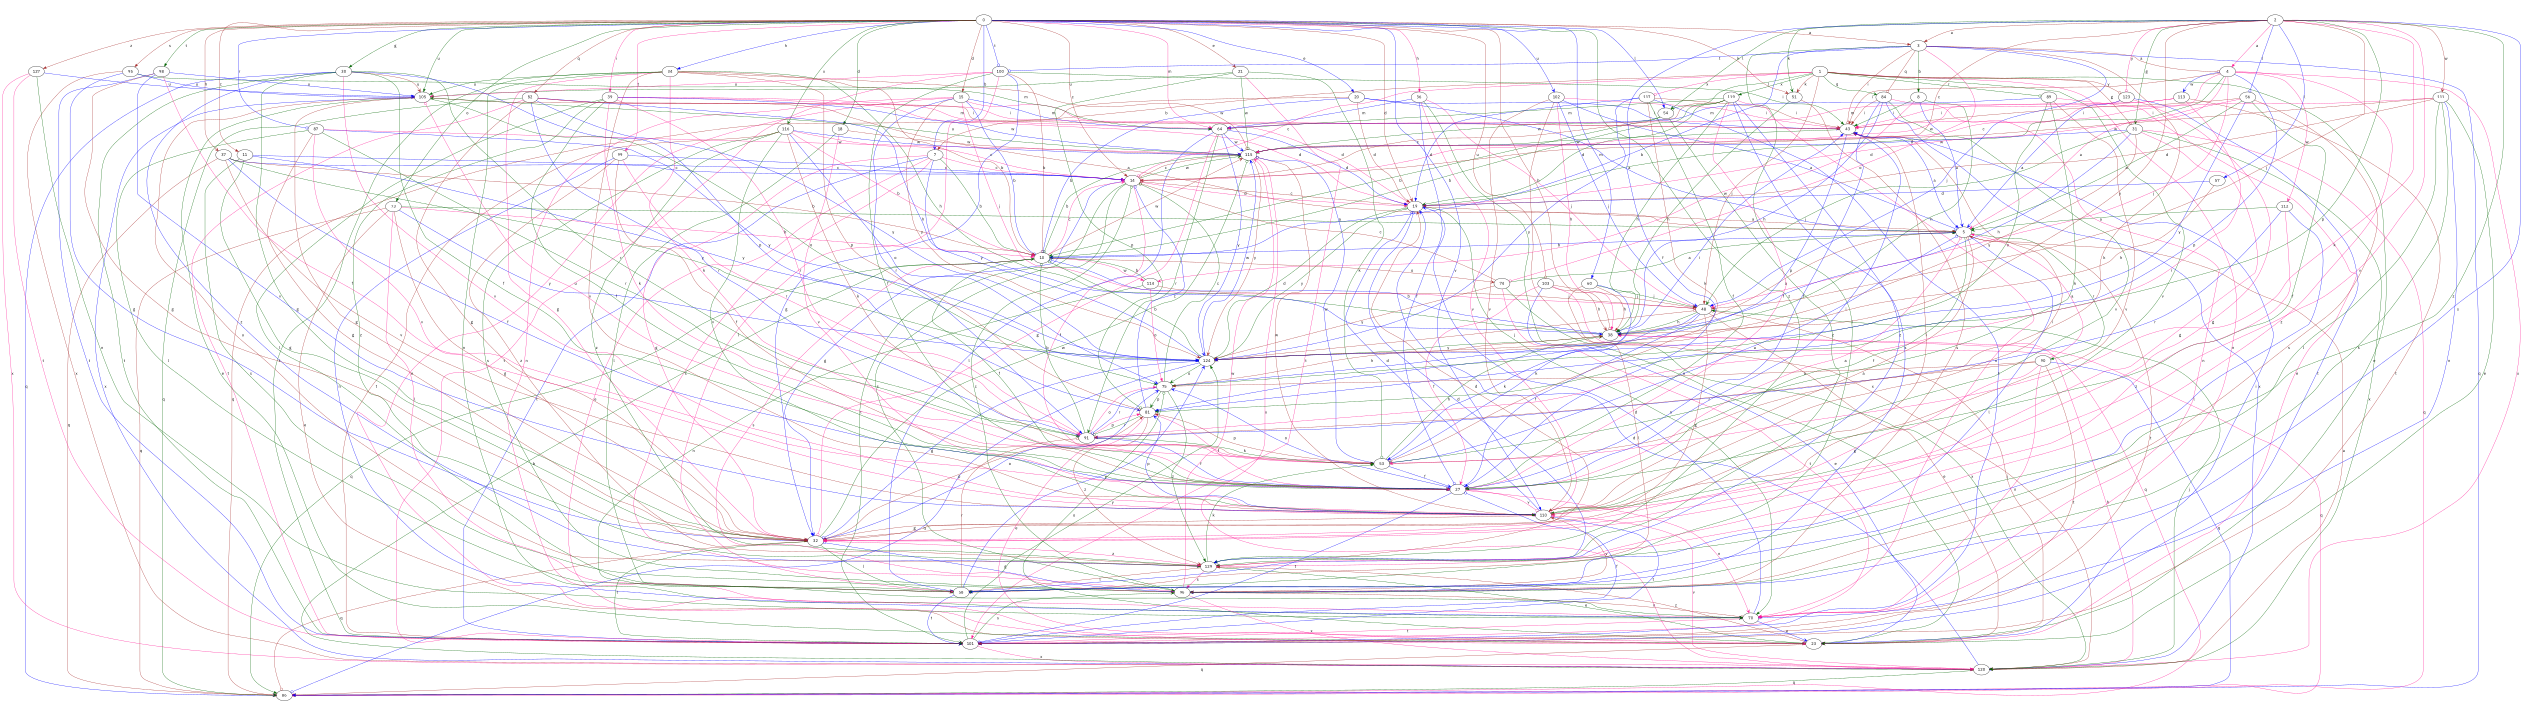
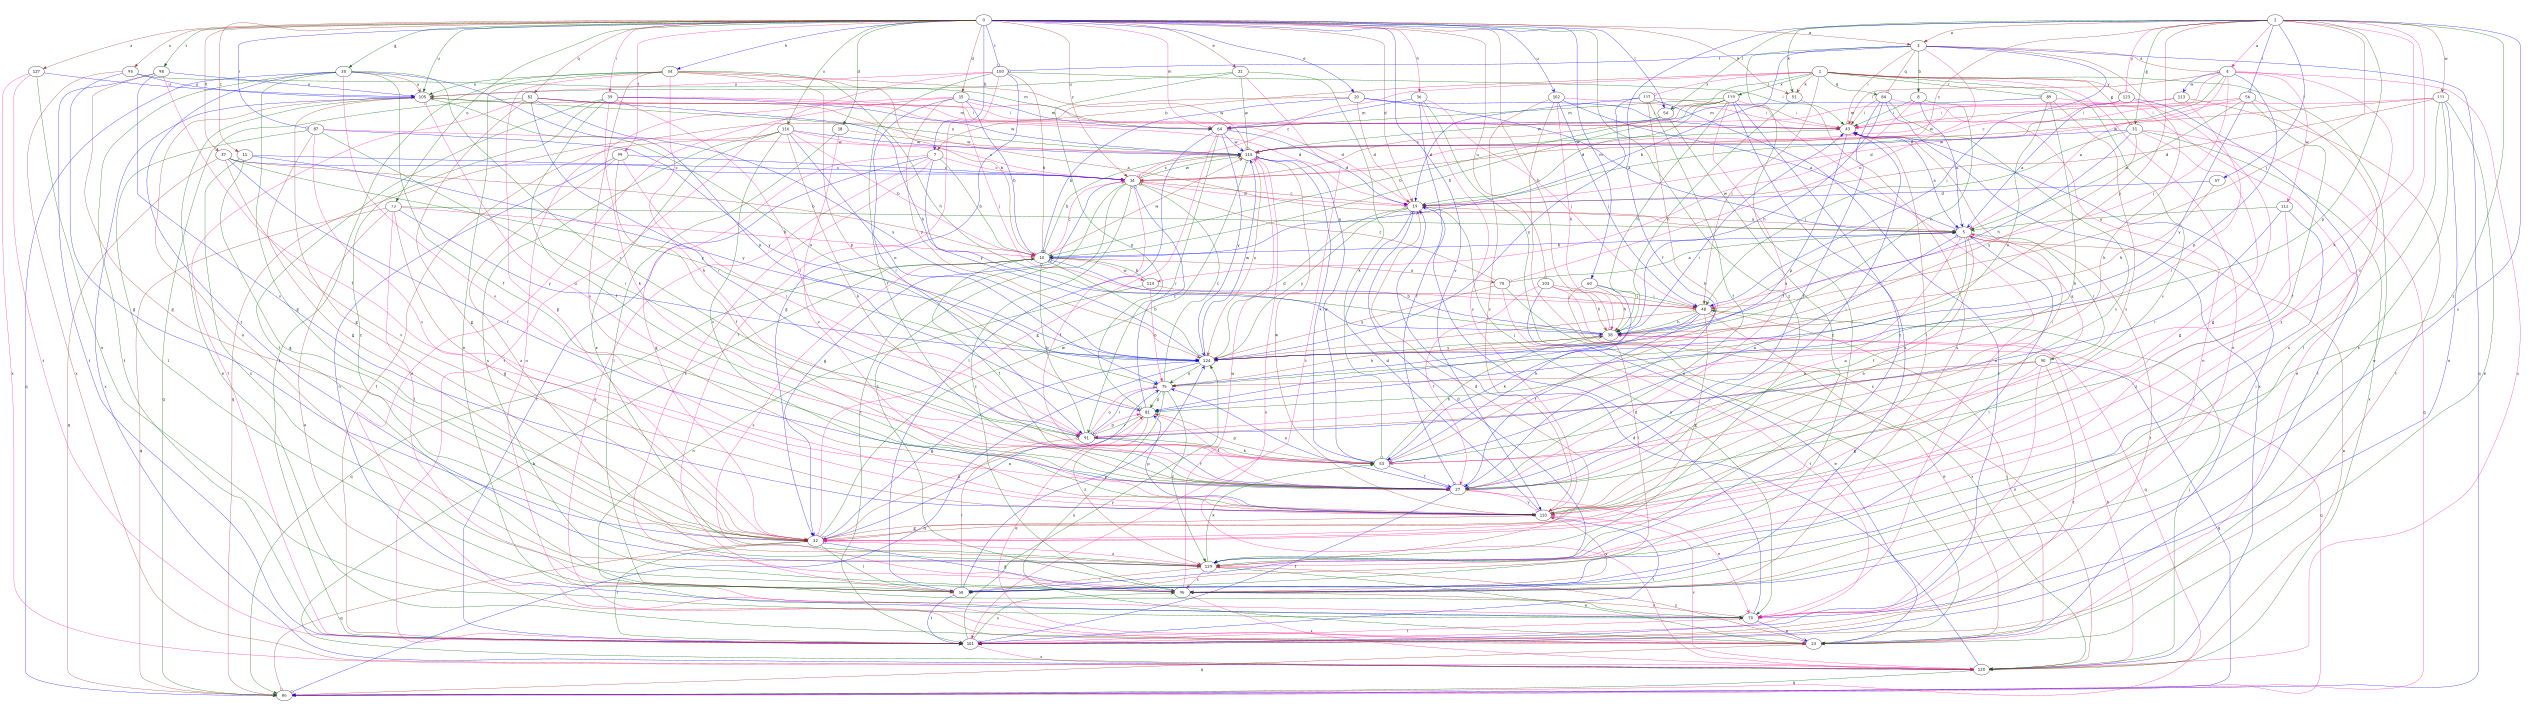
none -> (1319, 308)
(1394, 607) -> none
